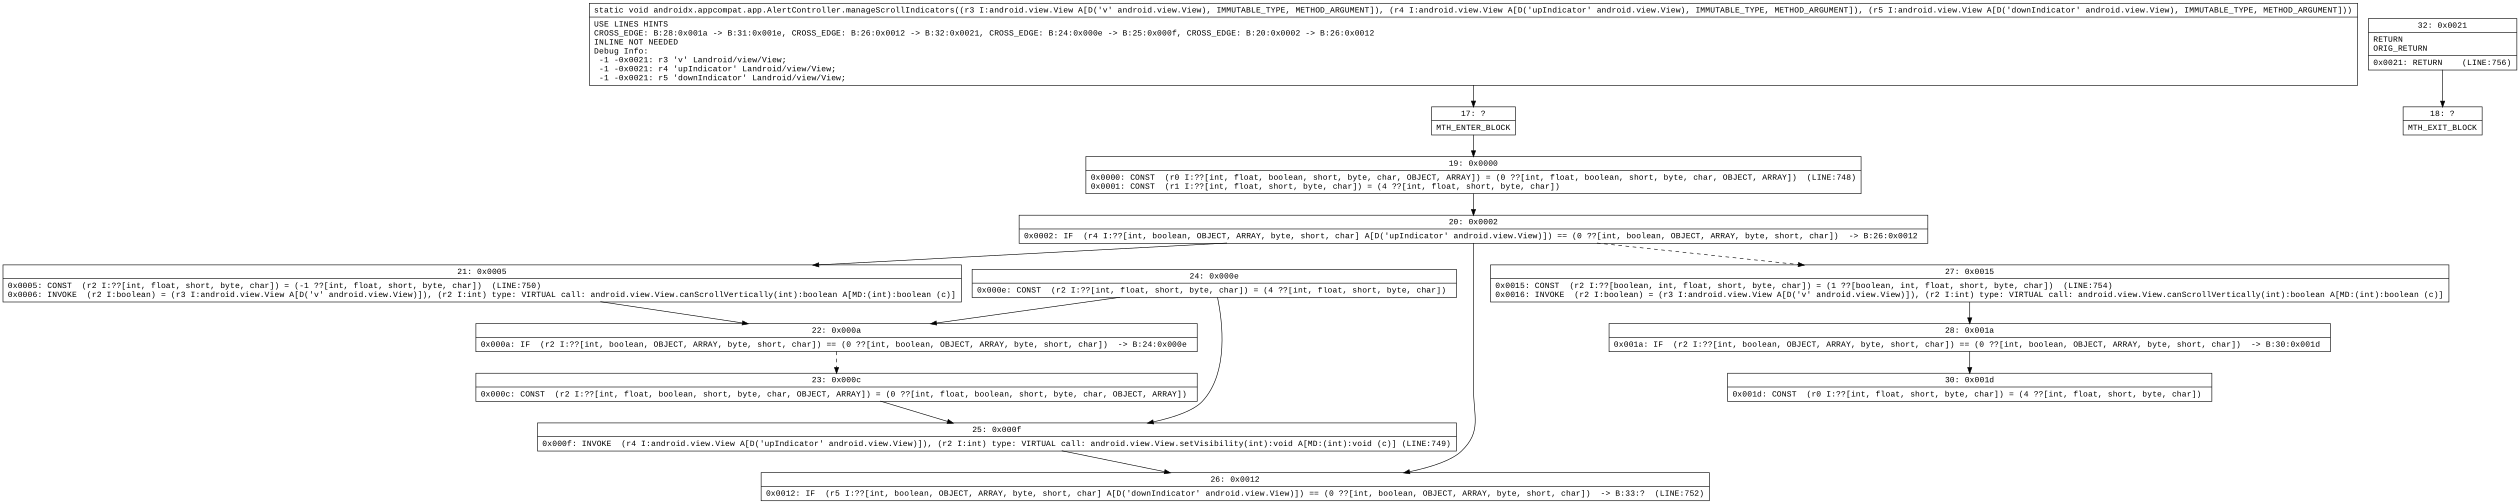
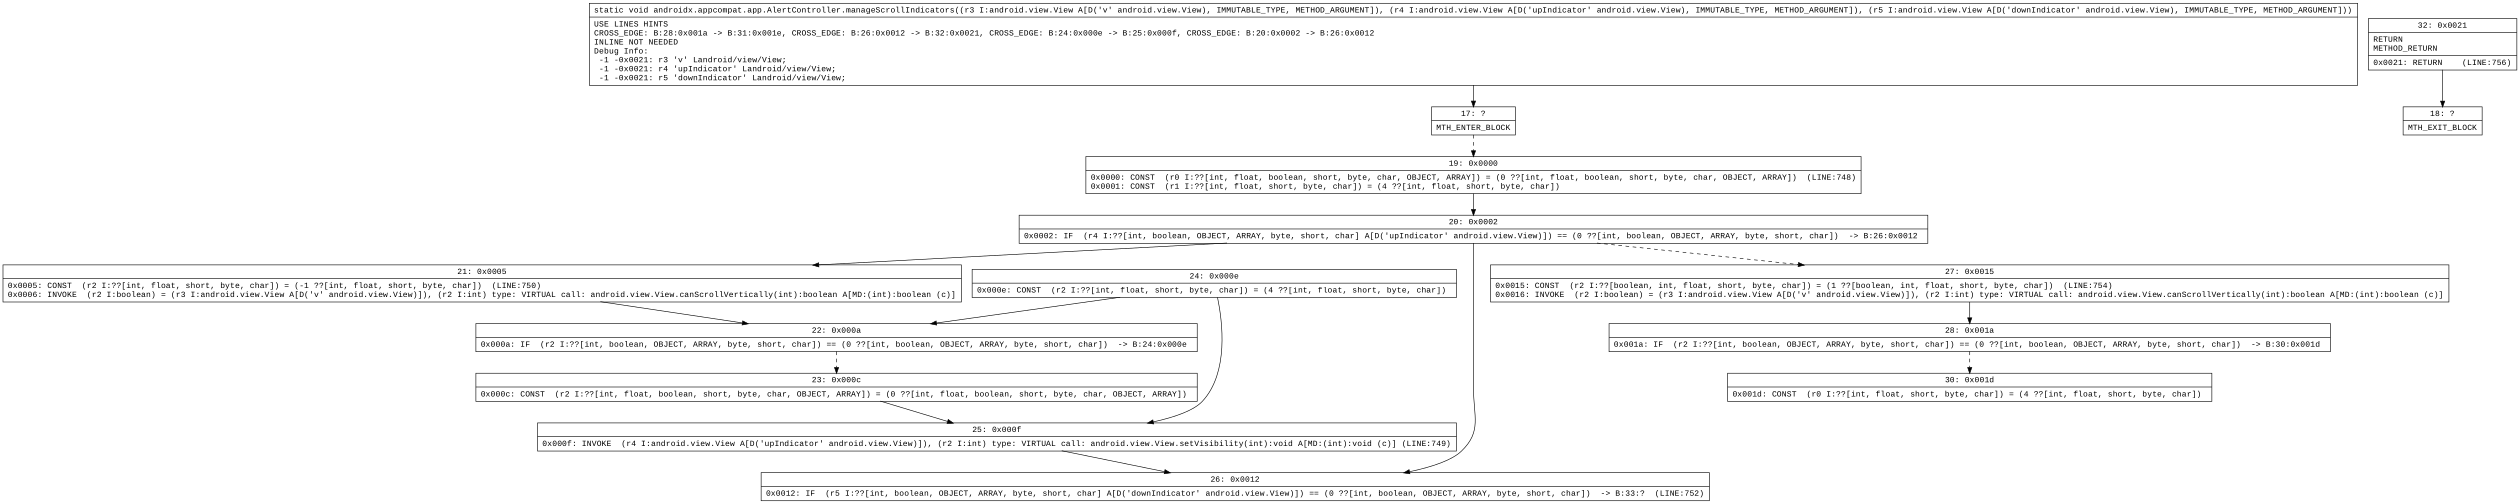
(2400, 48) -> (2406, 48)
(1473, 143) -> (1473, 143)
(1970, 359) -> (1970, 359)
